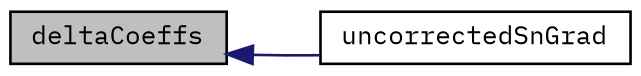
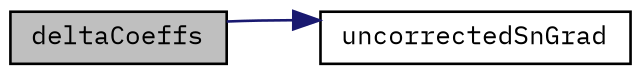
(286, 55) -> (260, 21)
